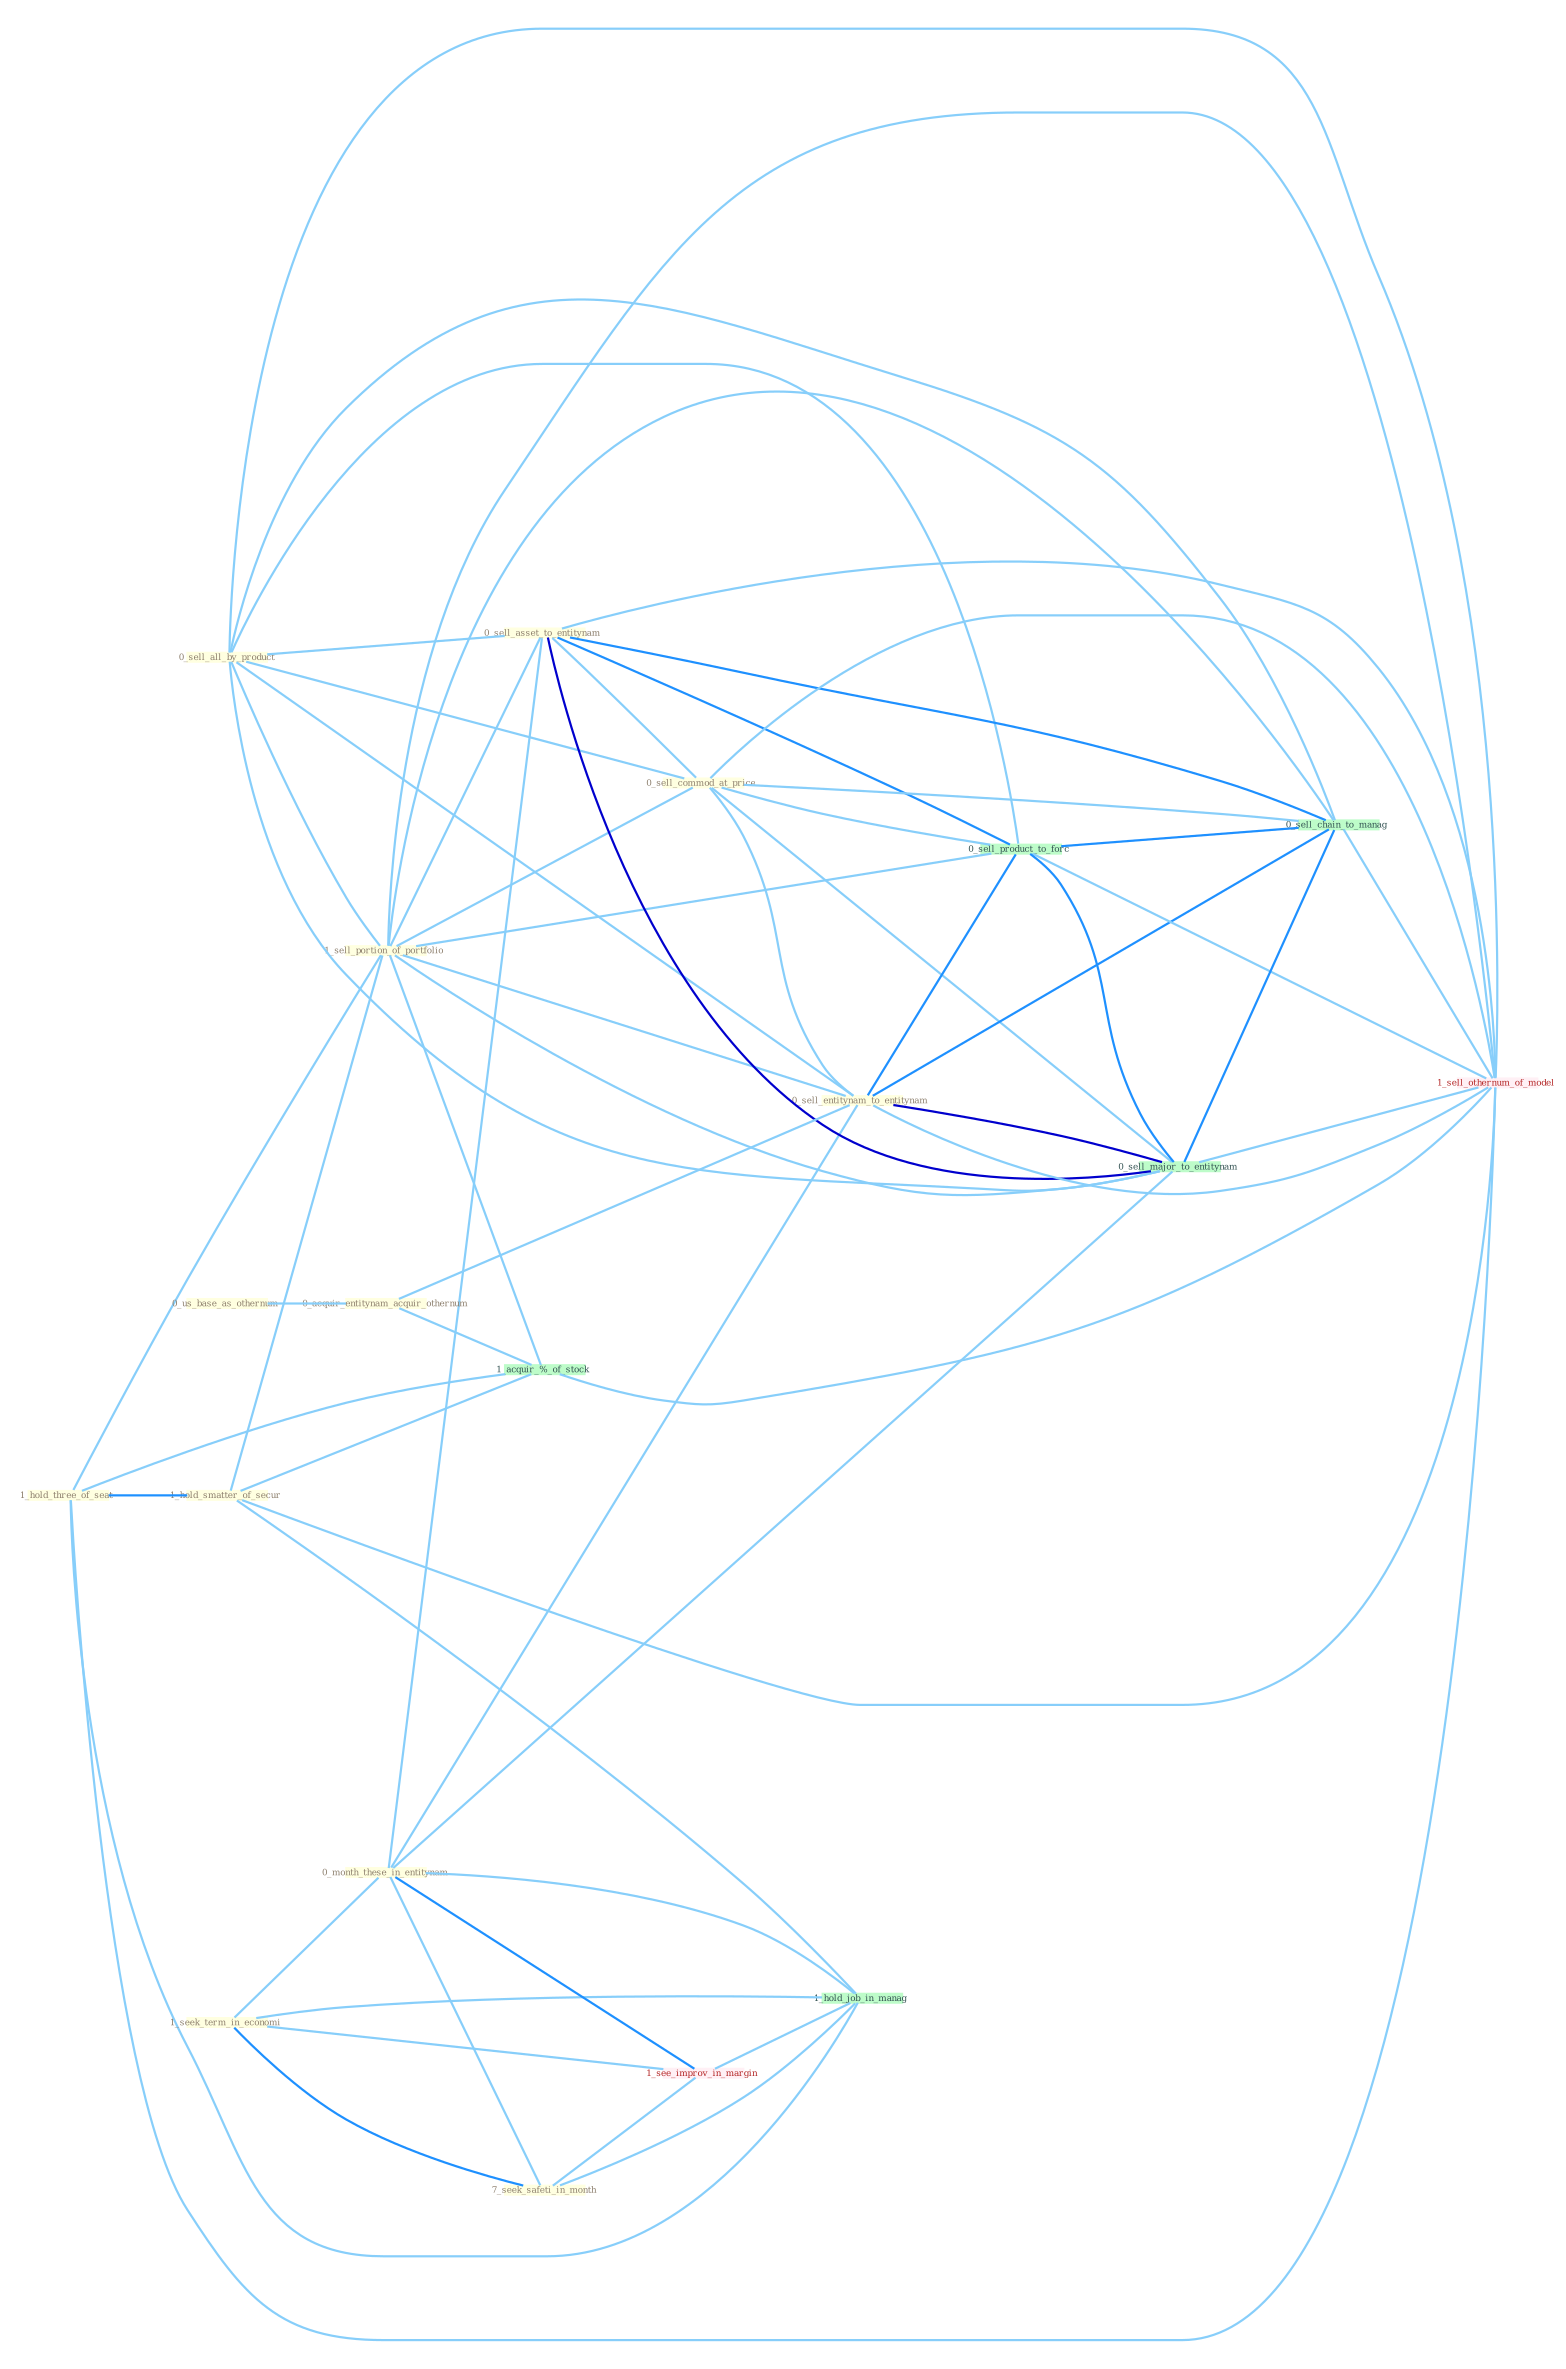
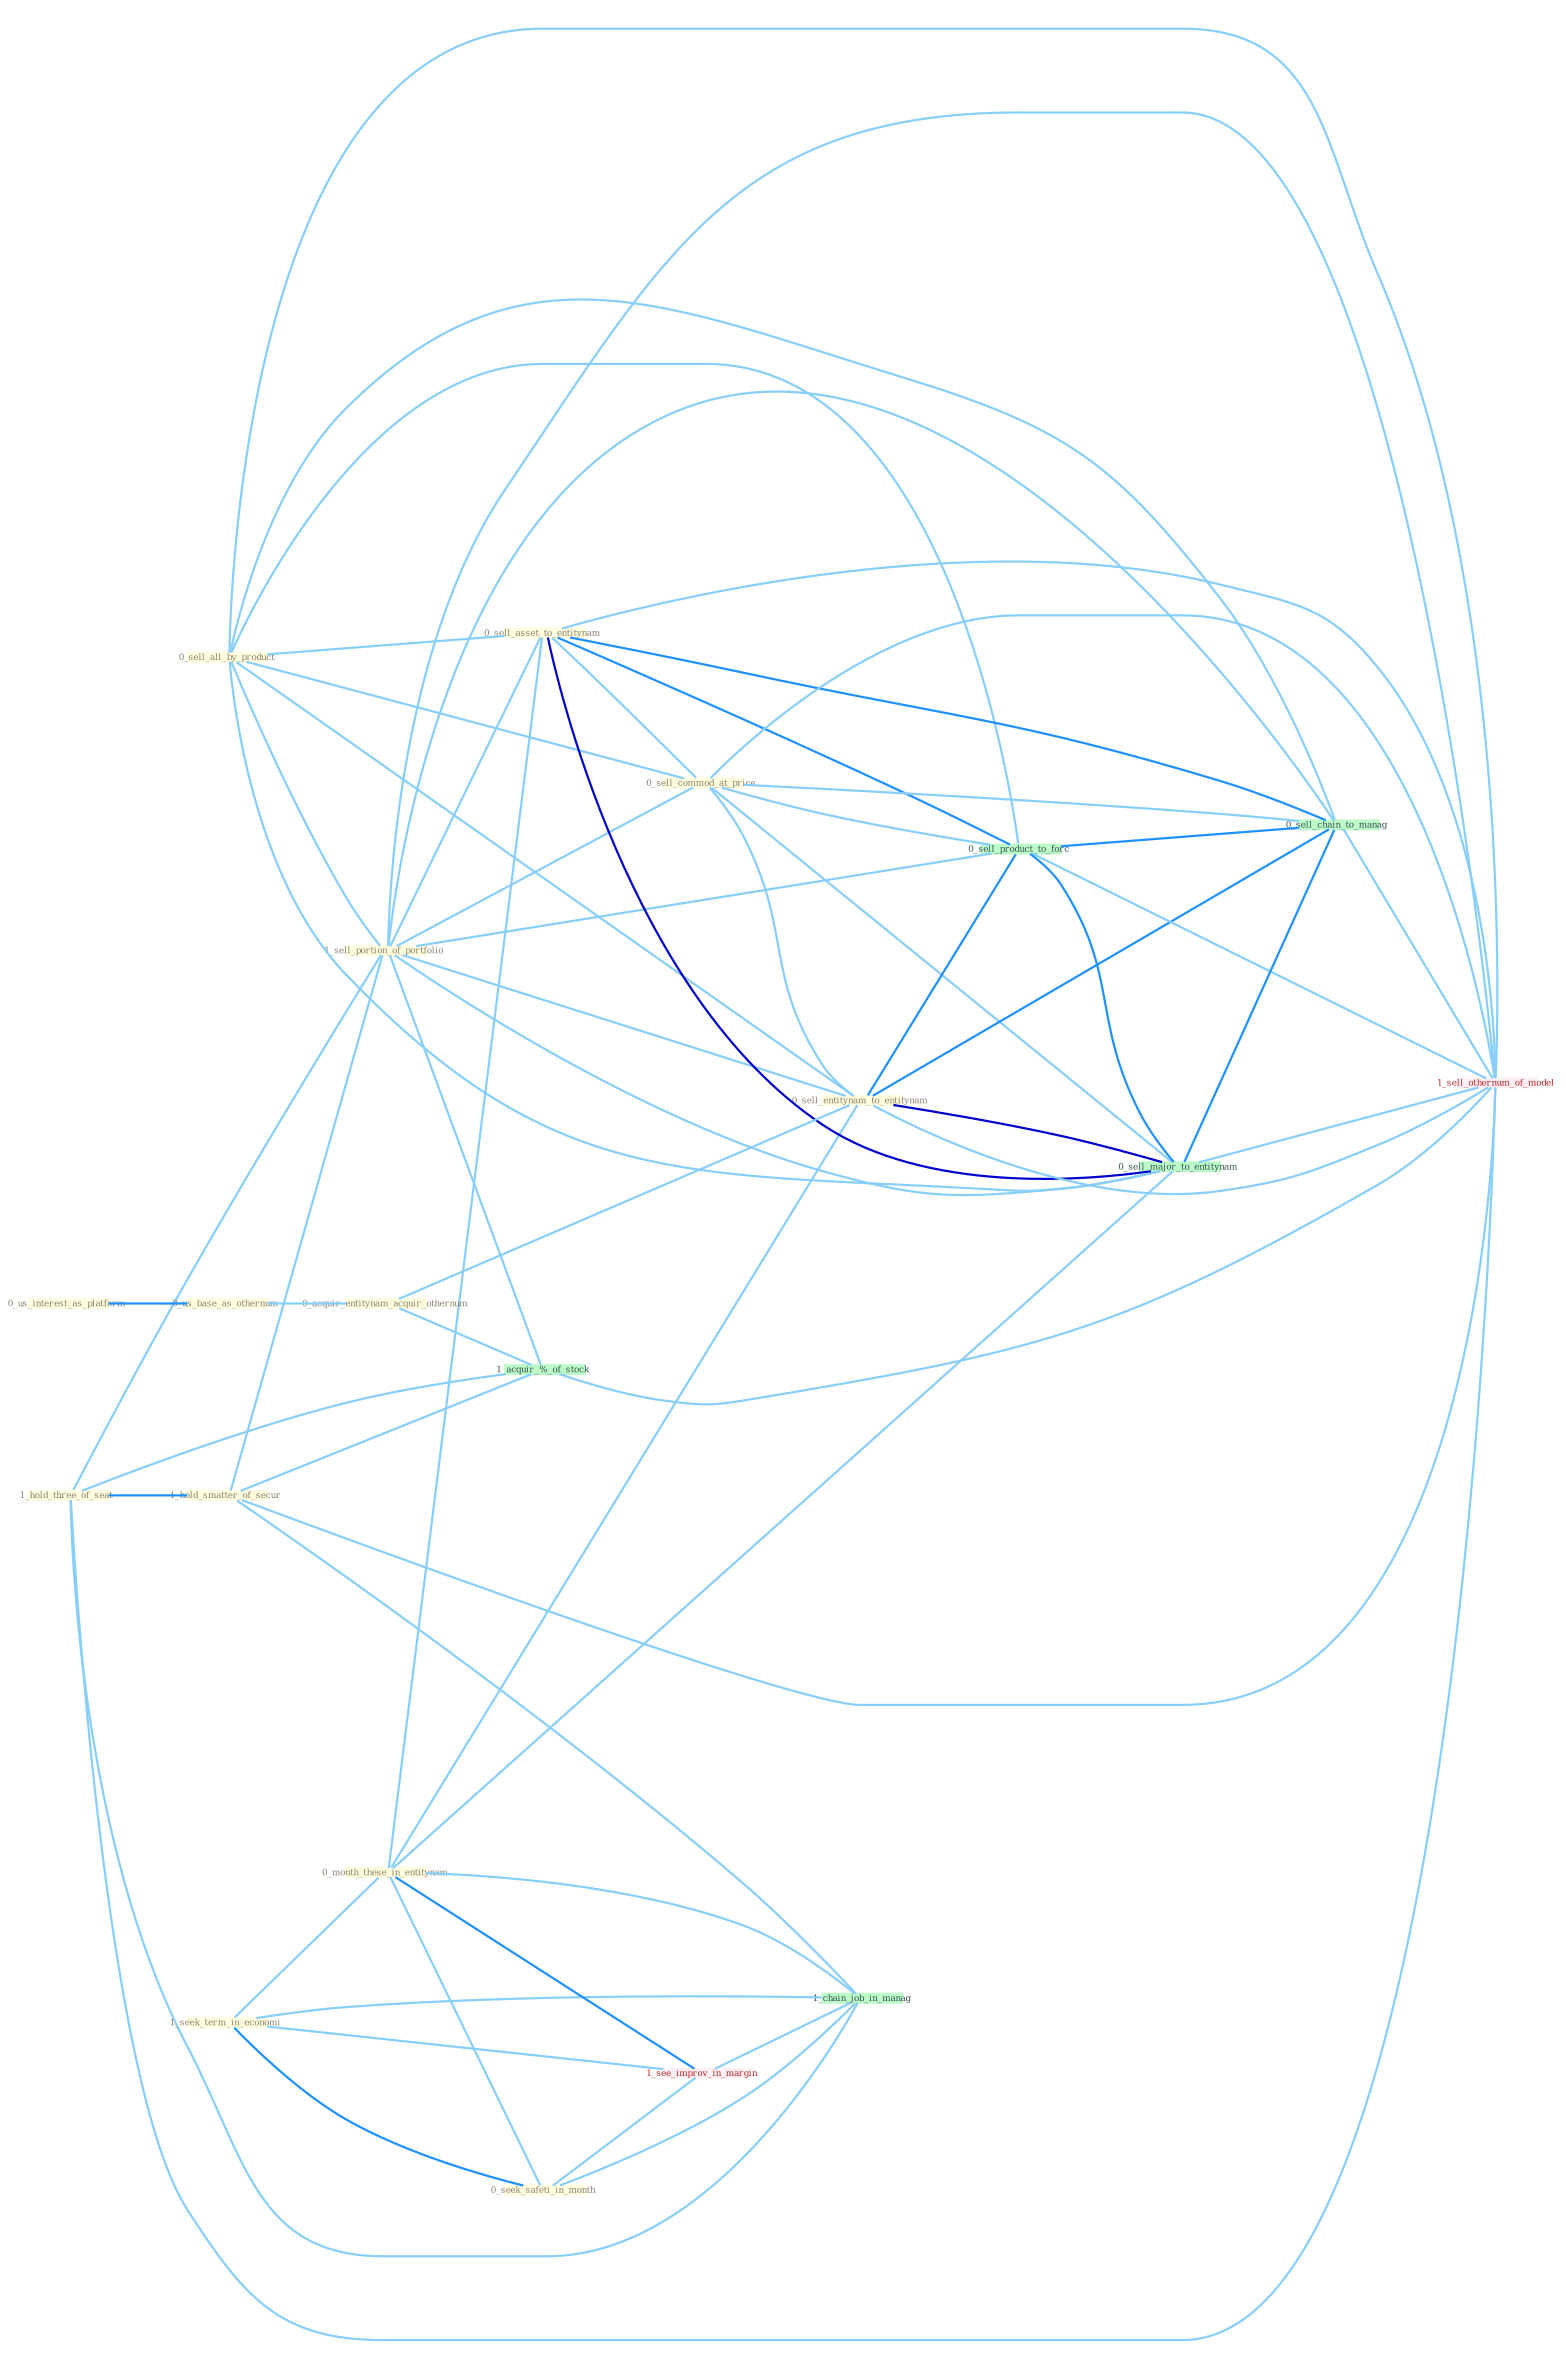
none -> (68, 1303)
(862, 1998) -> (862, 1998)
(545, 2190) -> (545, 2190)
